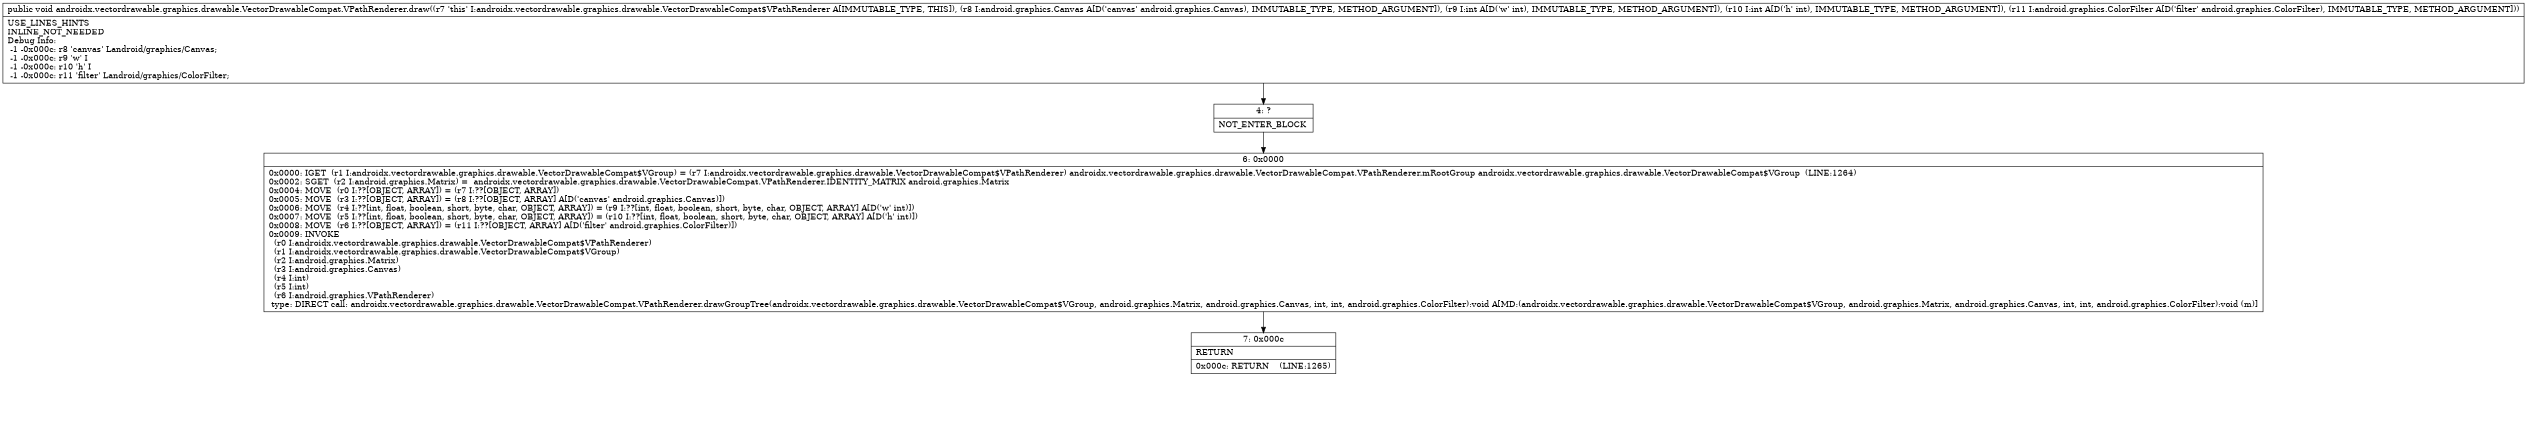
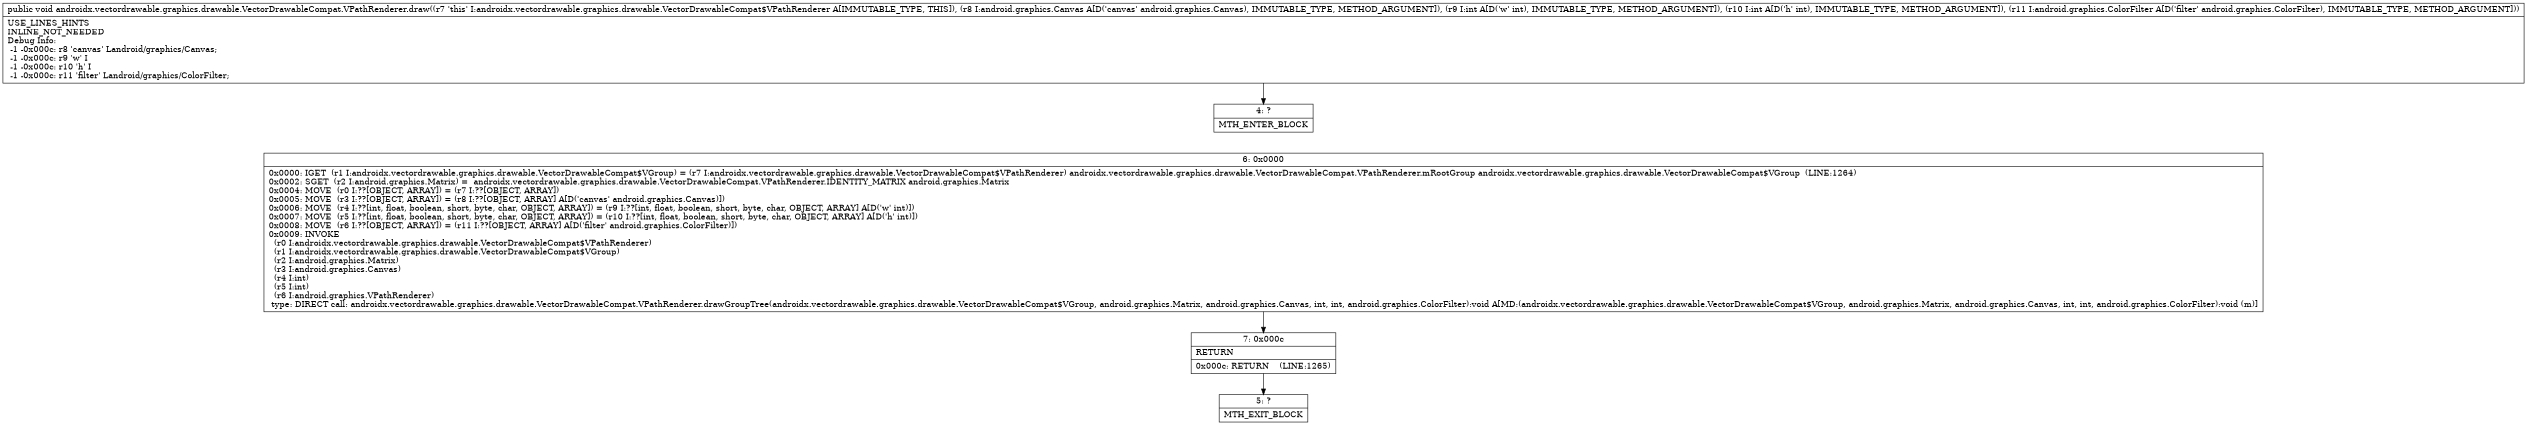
(1263, 125) -> (1264, 125)
(1264, 140) -> none
none -> (1264, 408)
